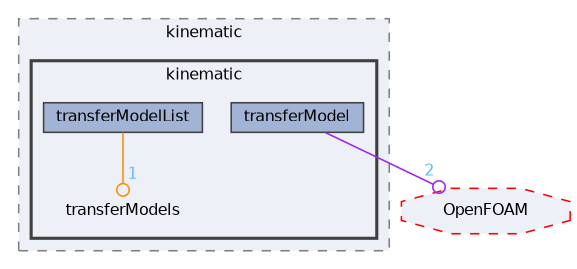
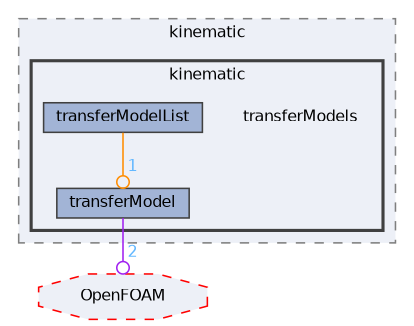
(123, 158) -> (123, 154)
